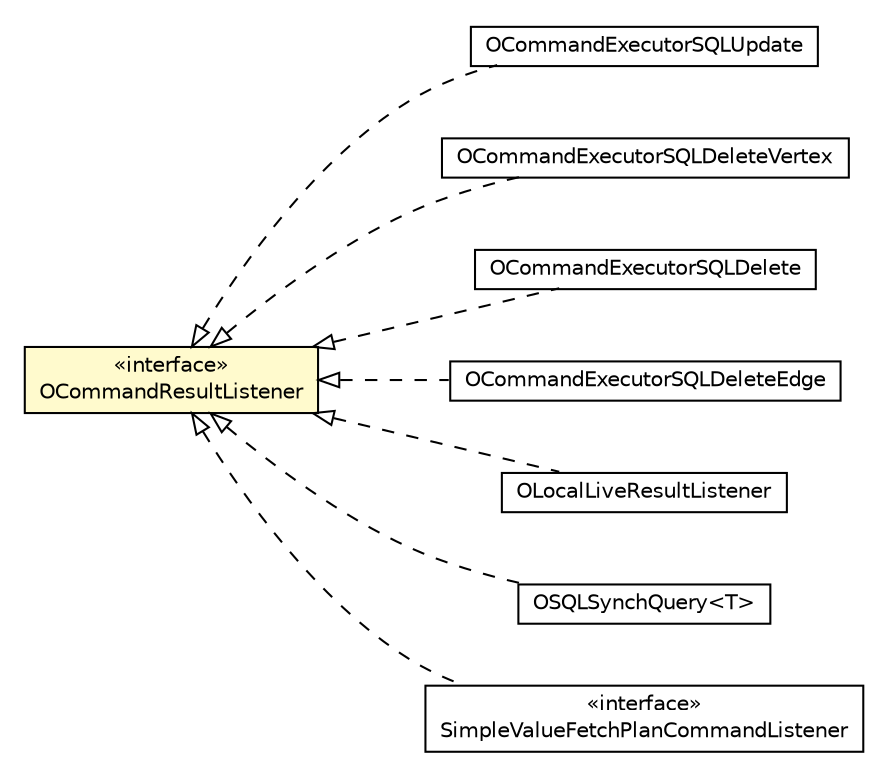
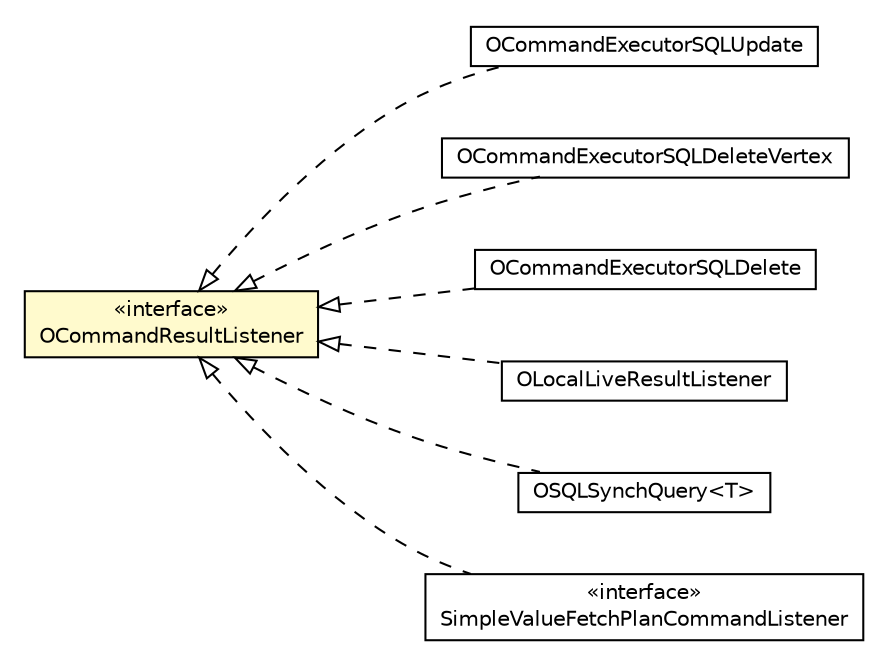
(644, 380) -> none
